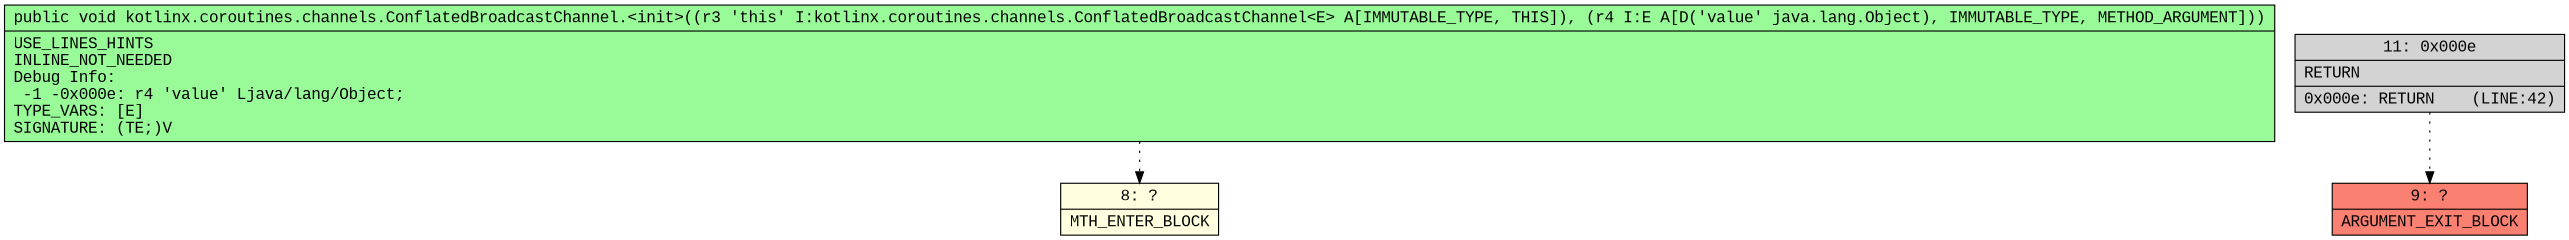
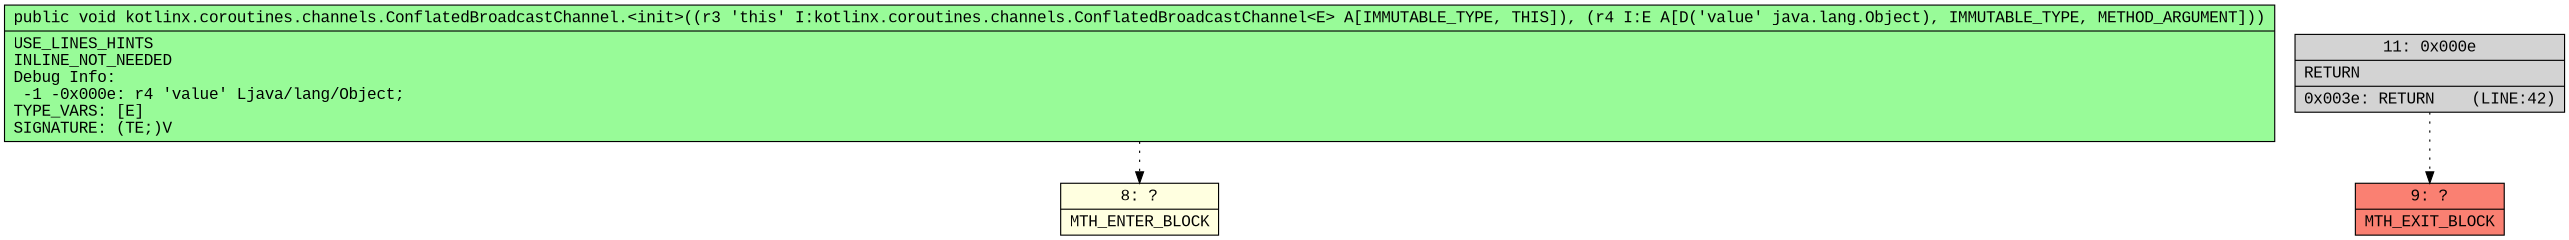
(2430, 99) -> (2430, 99)
(2430, 222) -> (2430, 222)
